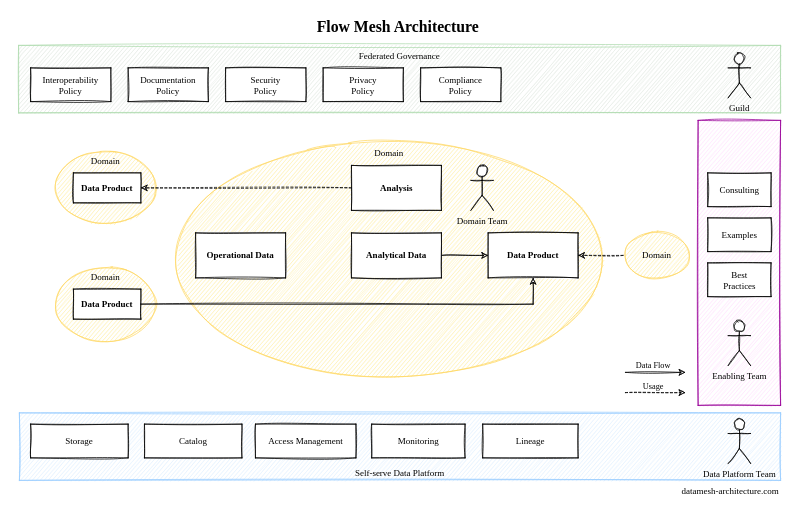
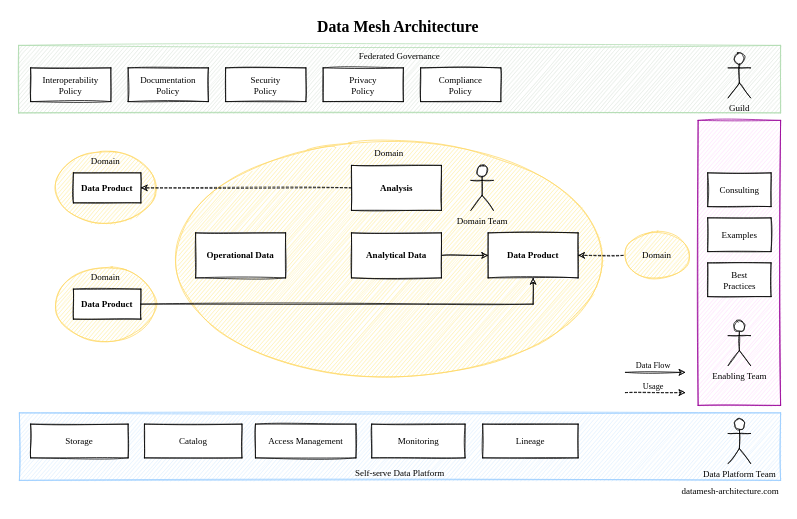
(398, 27) -> (398, 27)
